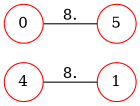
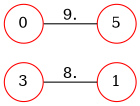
(70, 16) -> (70, 16)
(24, 82) -> (24, 82)
